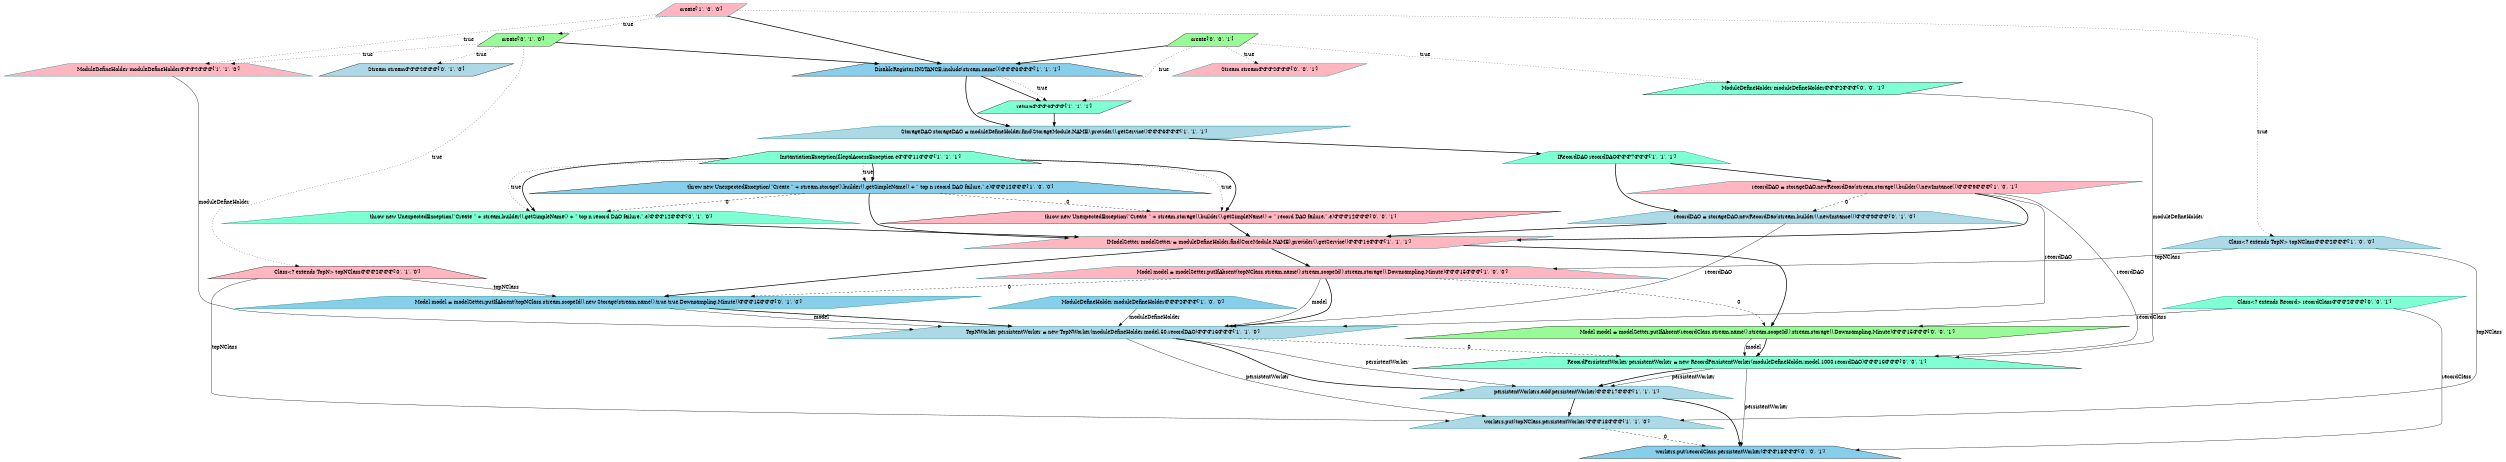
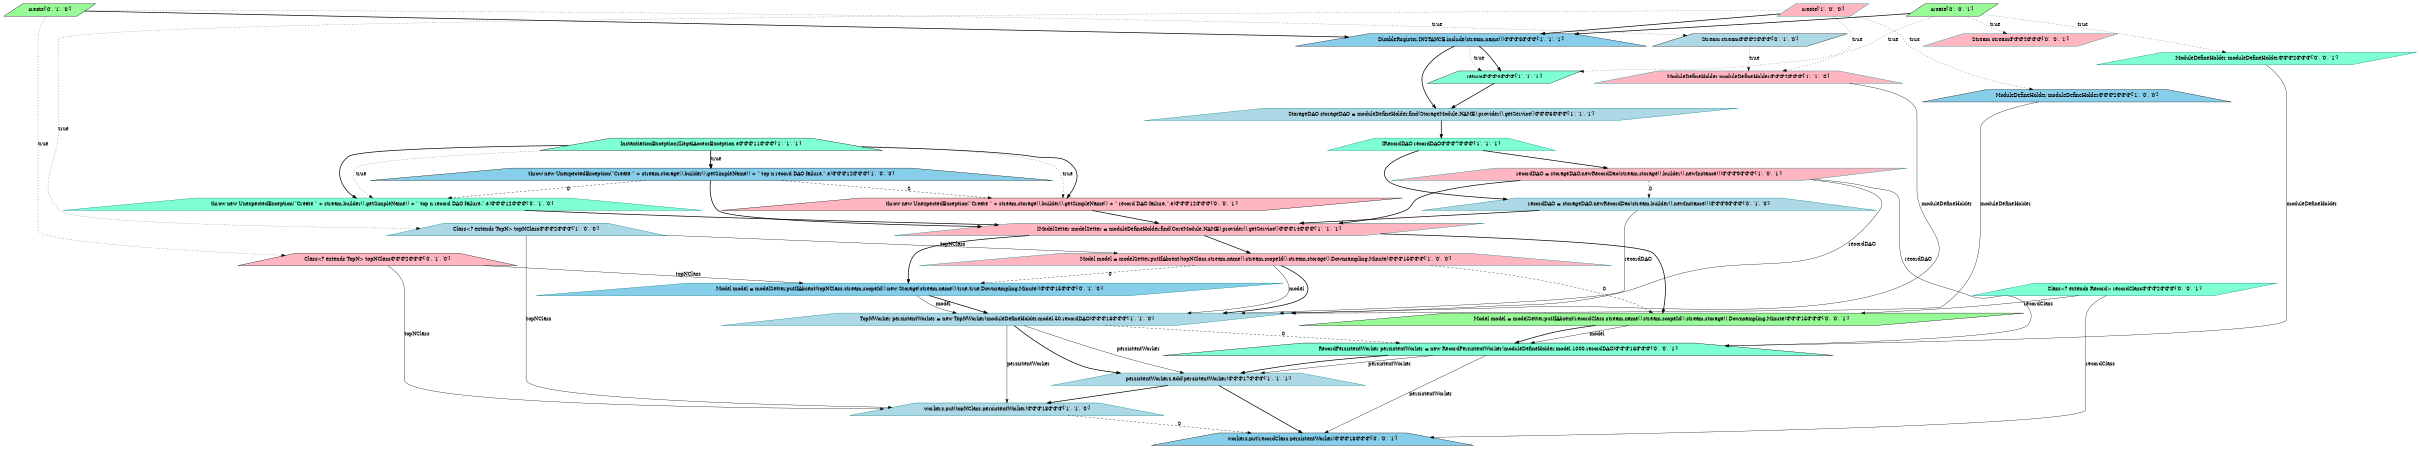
(614, 25) -> (1936, 61)
(358, 54) -> (1749, 57)
(1803, 89) -> (2257, 59)
(1143, 302) -> (2077, 96)
